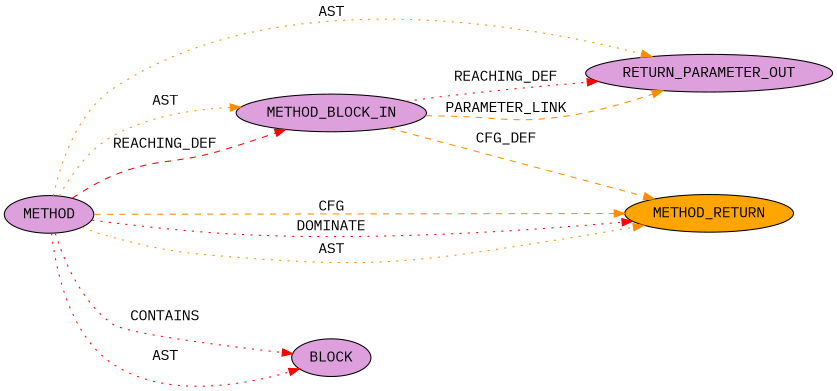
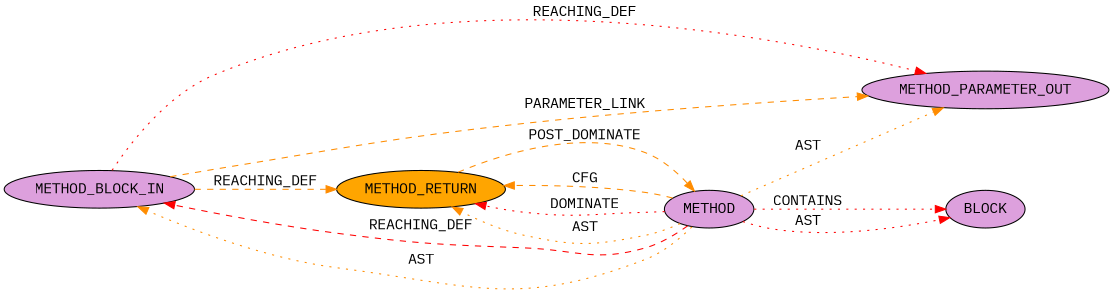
(709, 73) -> (985, 90)
(506, 139) -> (266, 181)
none -> (576, 143)
